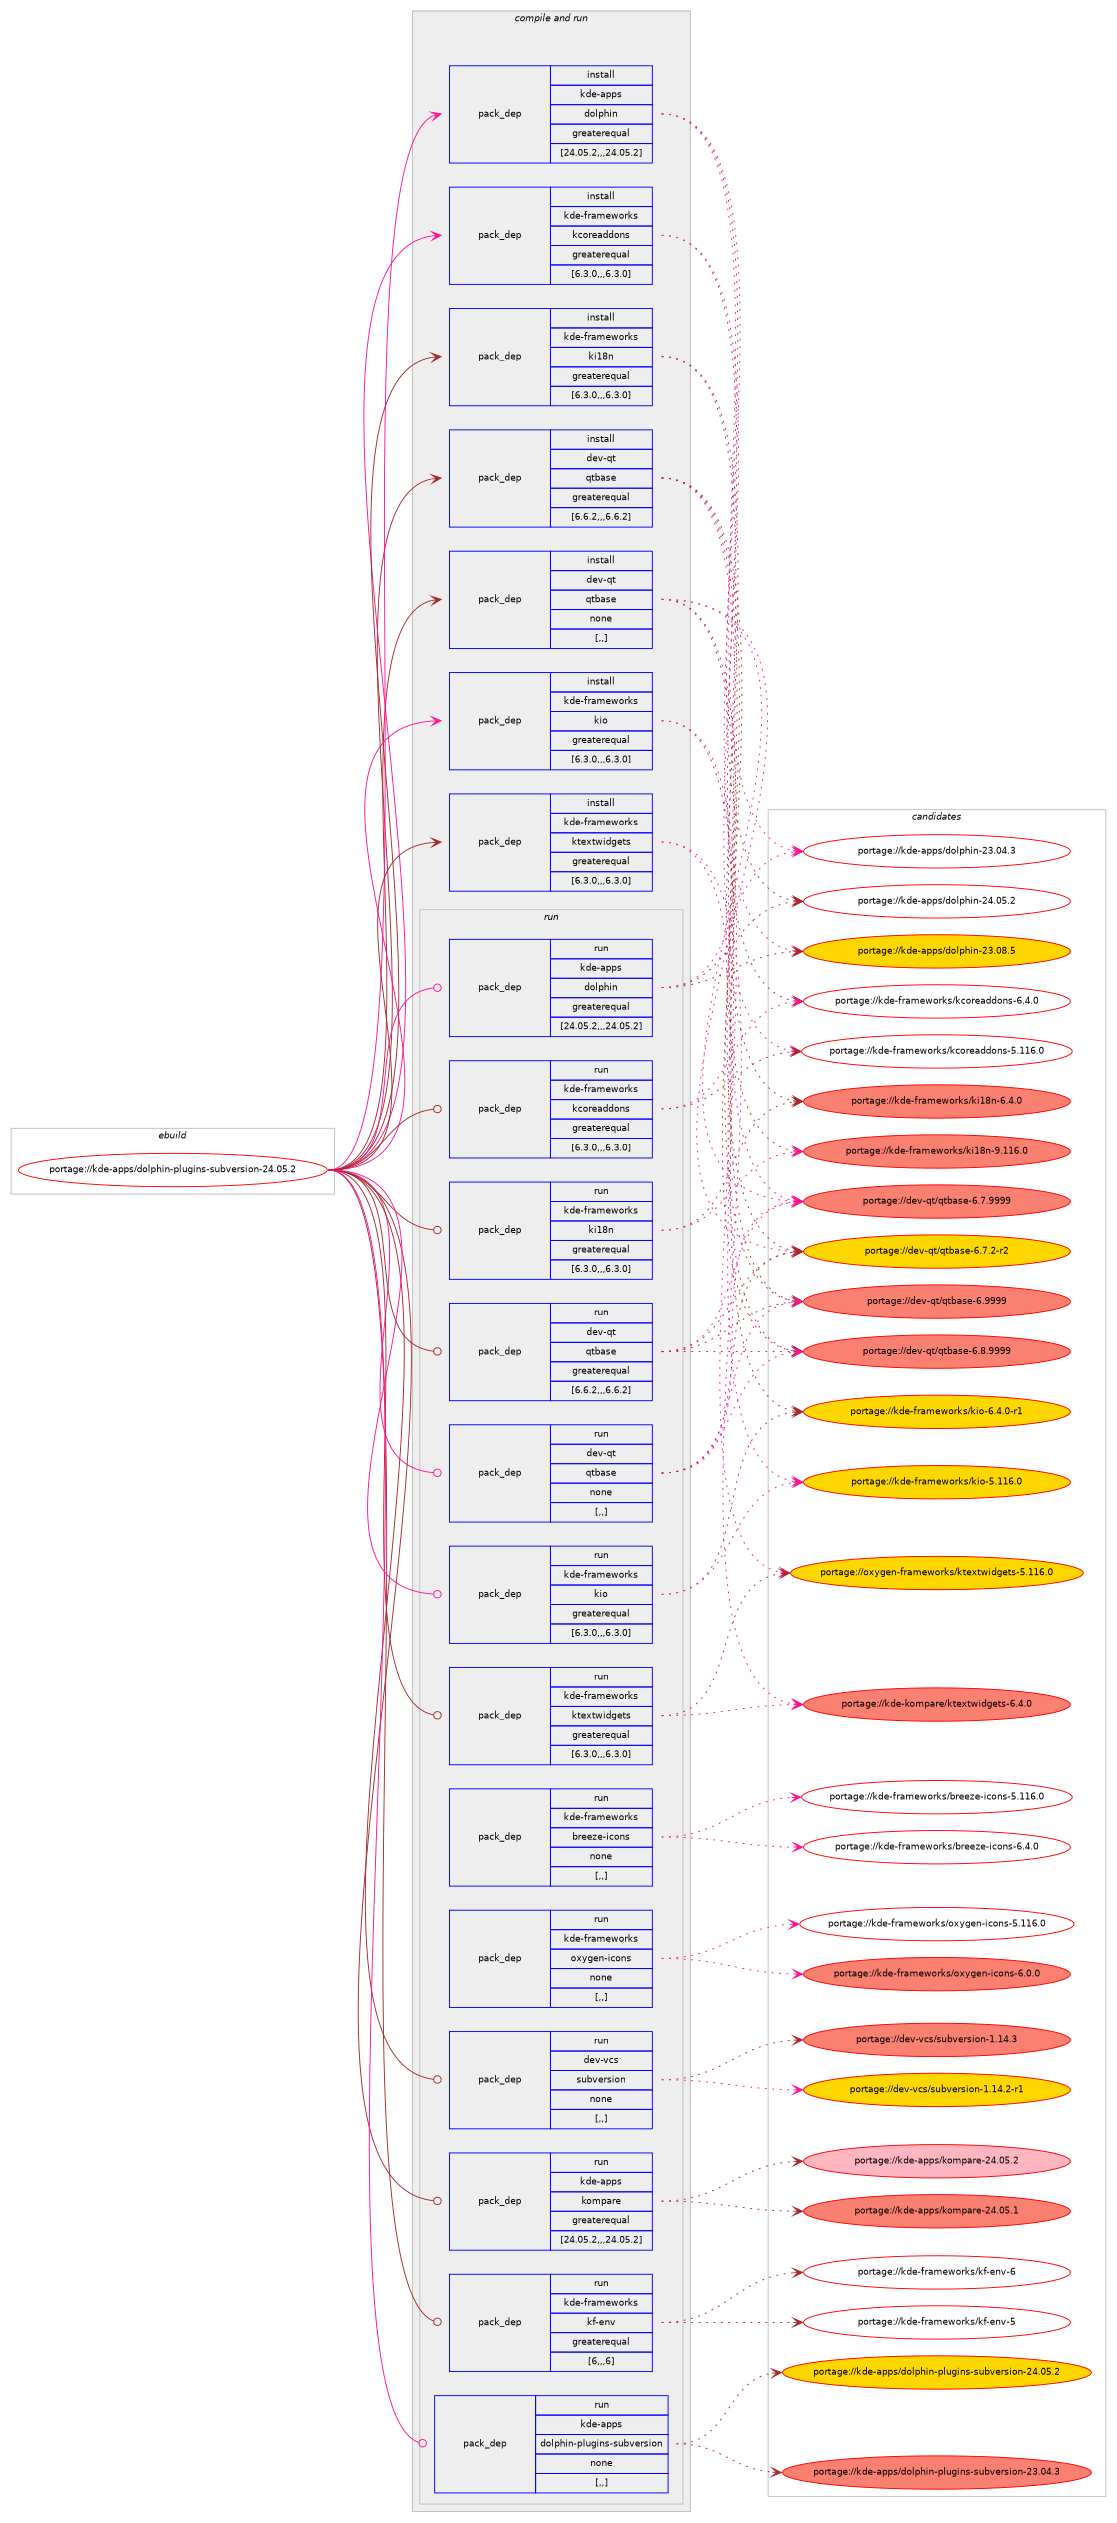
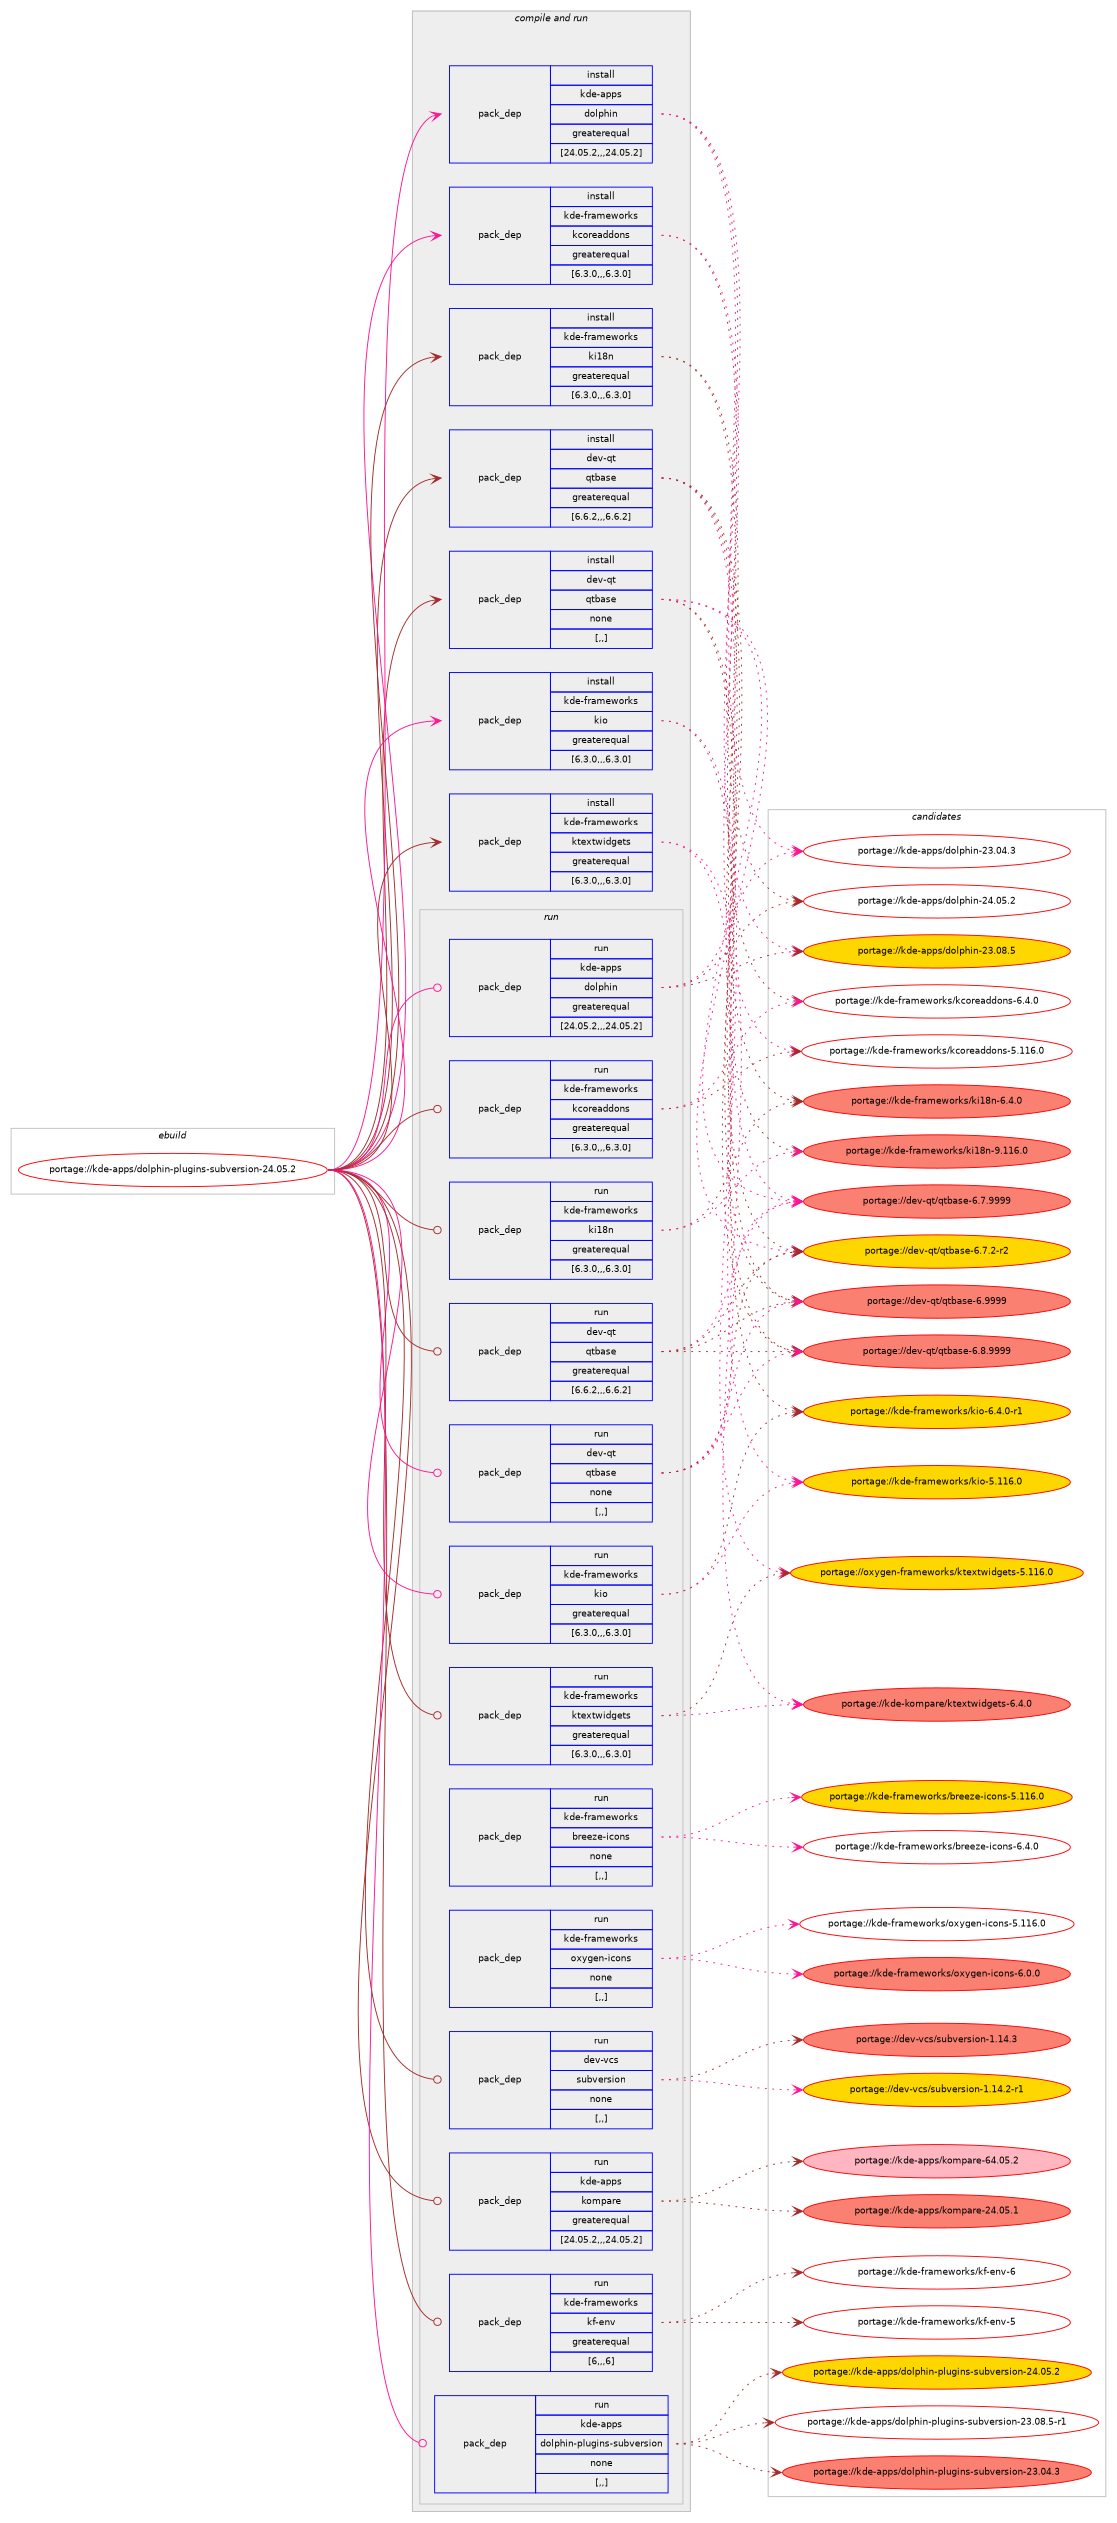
(937, 1797) -> (937, 1797)
(937, 2161) -> (937, 2161)
none -> (937, 2423)
